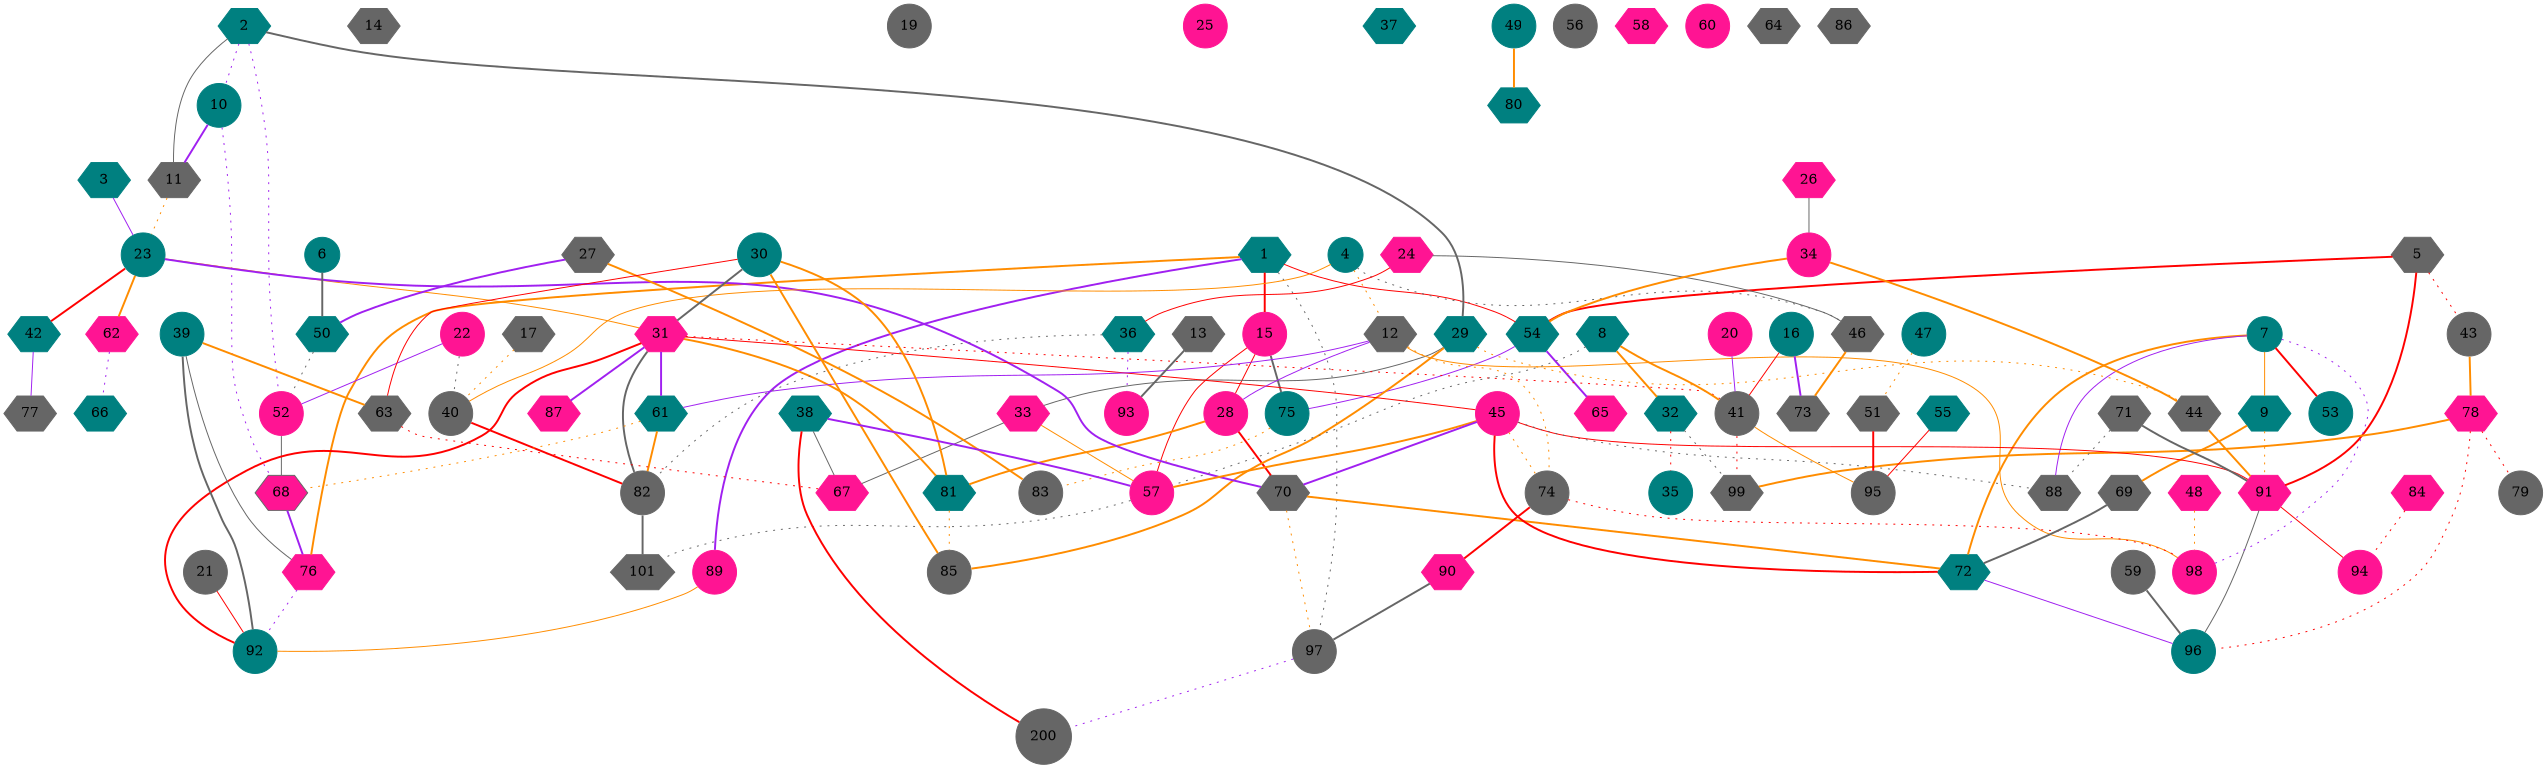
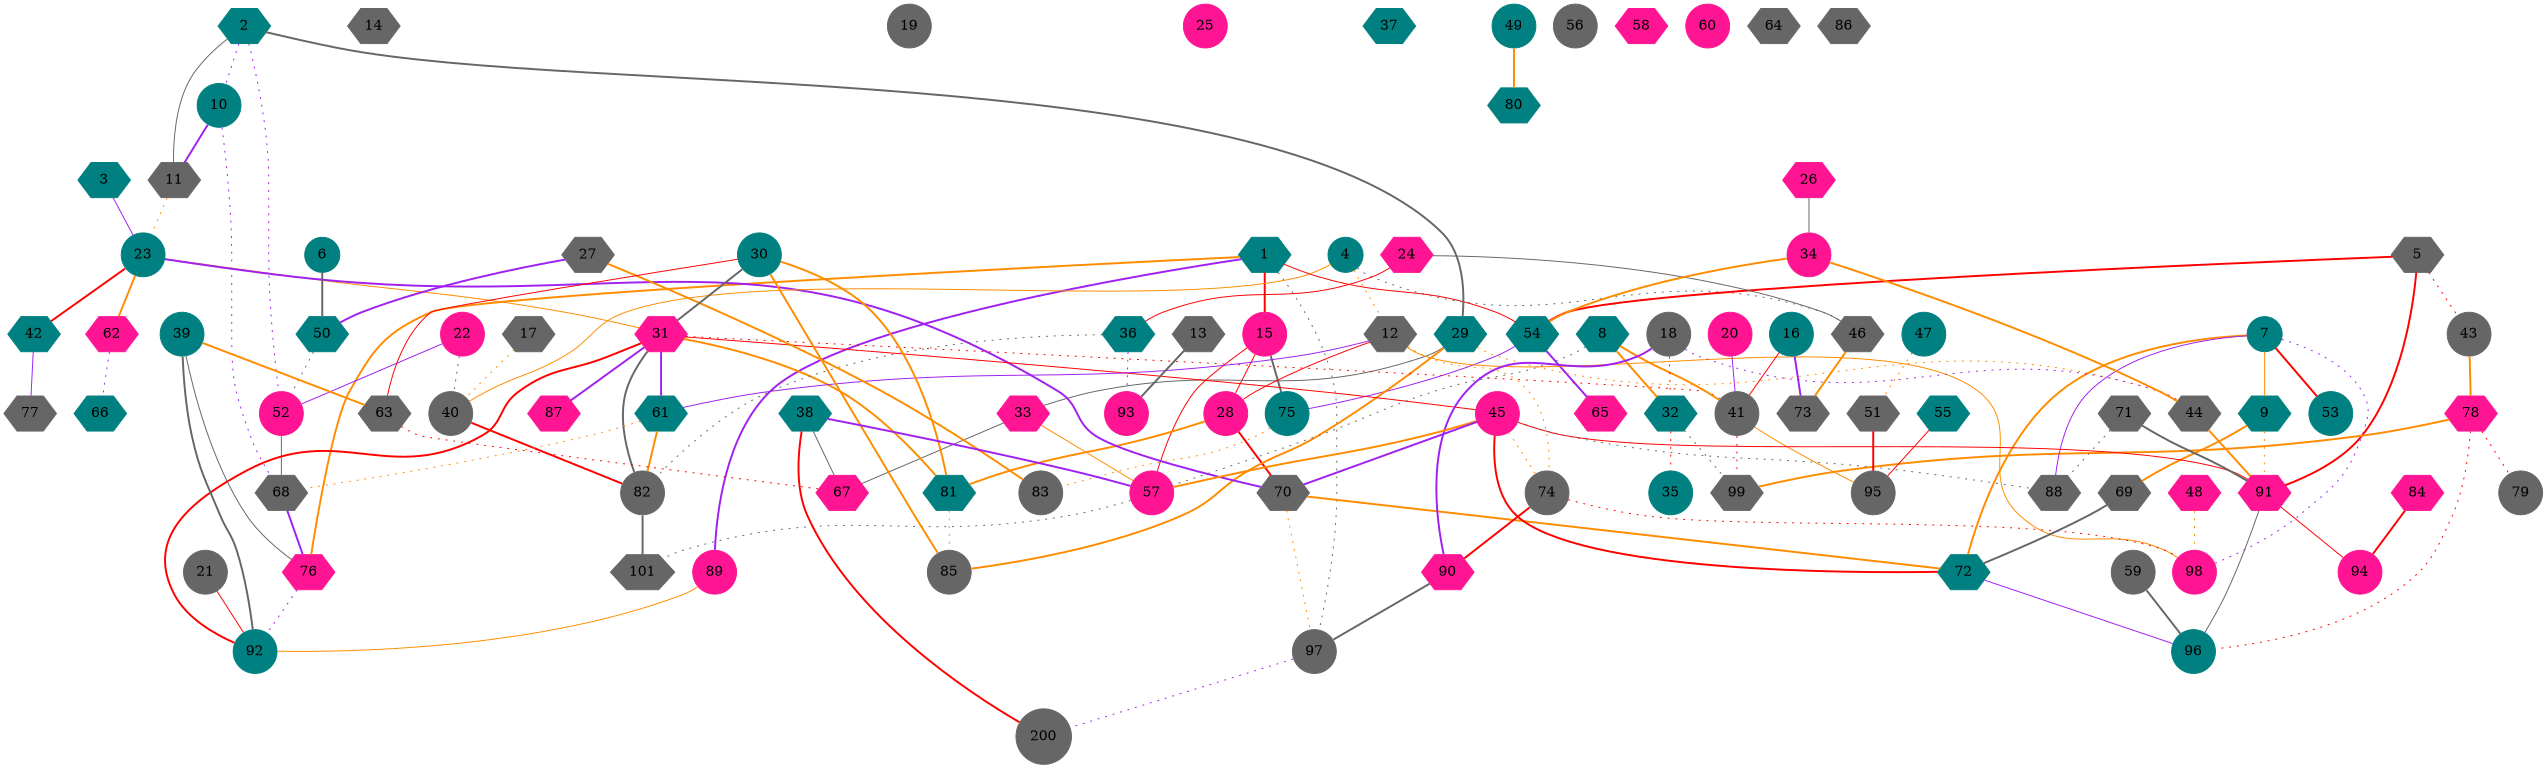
none -> (1669, 334)
(1318, 362) -> (1318, 362)
(281, 493) -> (281, 493)
(2389, 532) -> (2389, 532)
